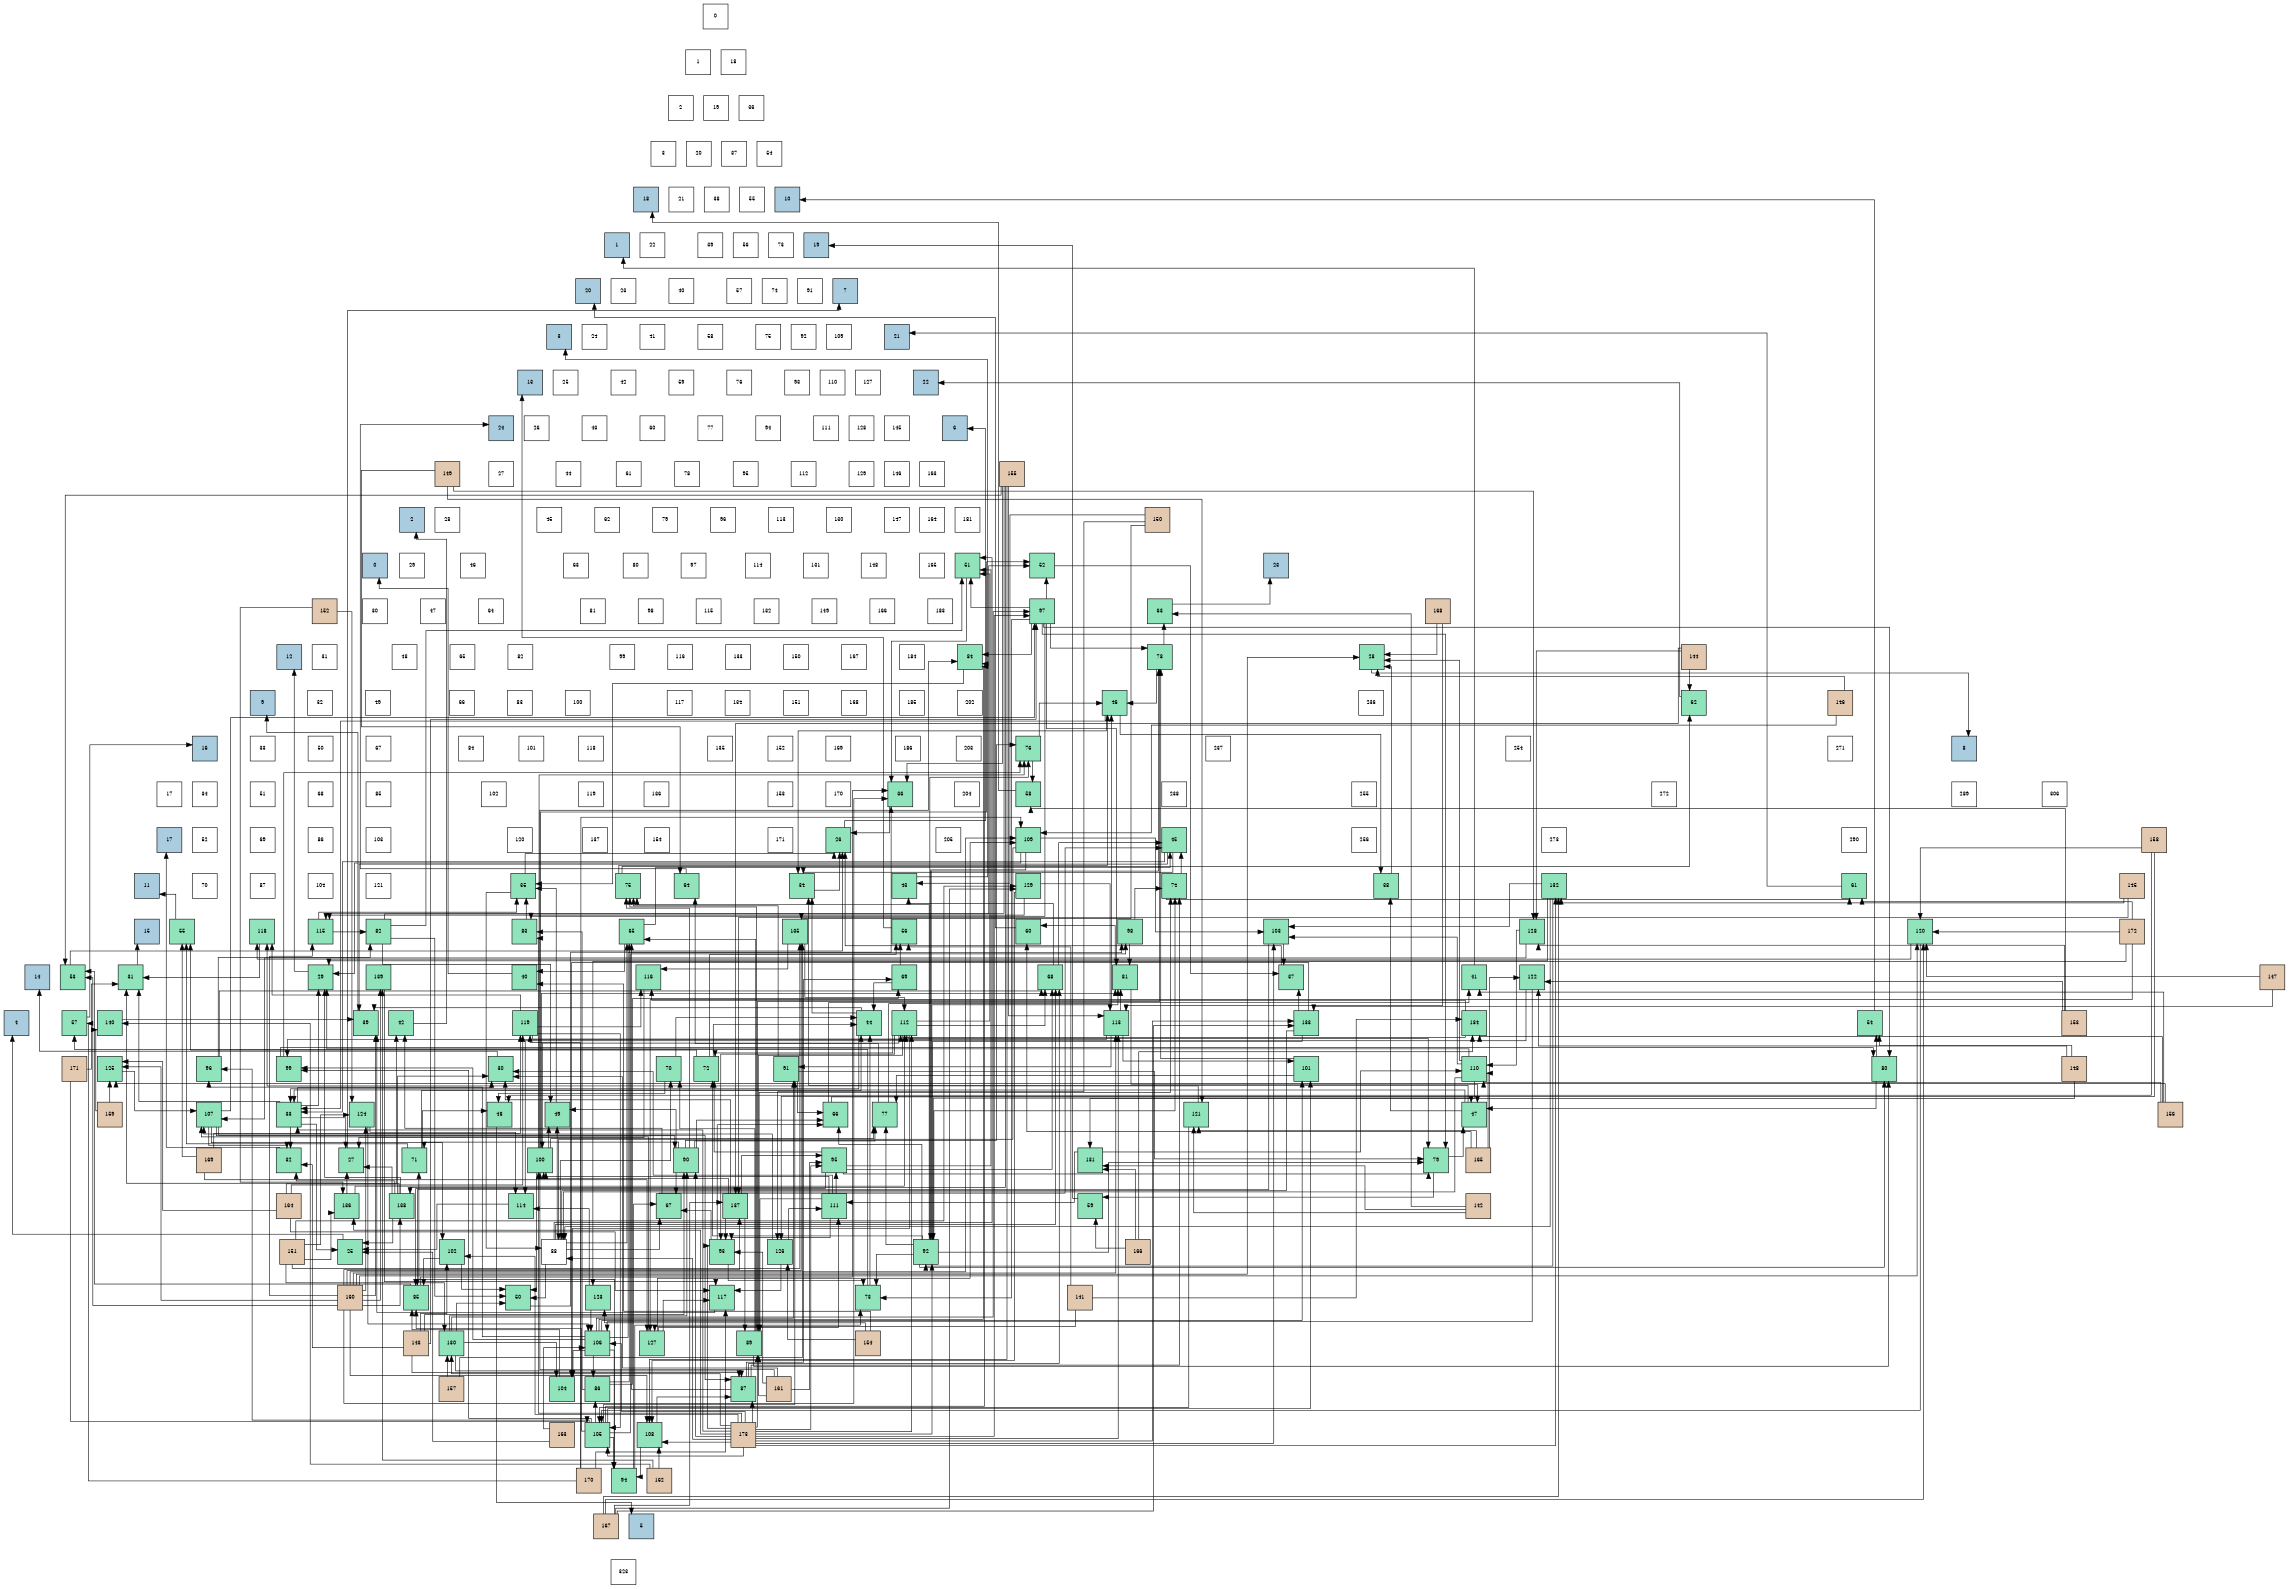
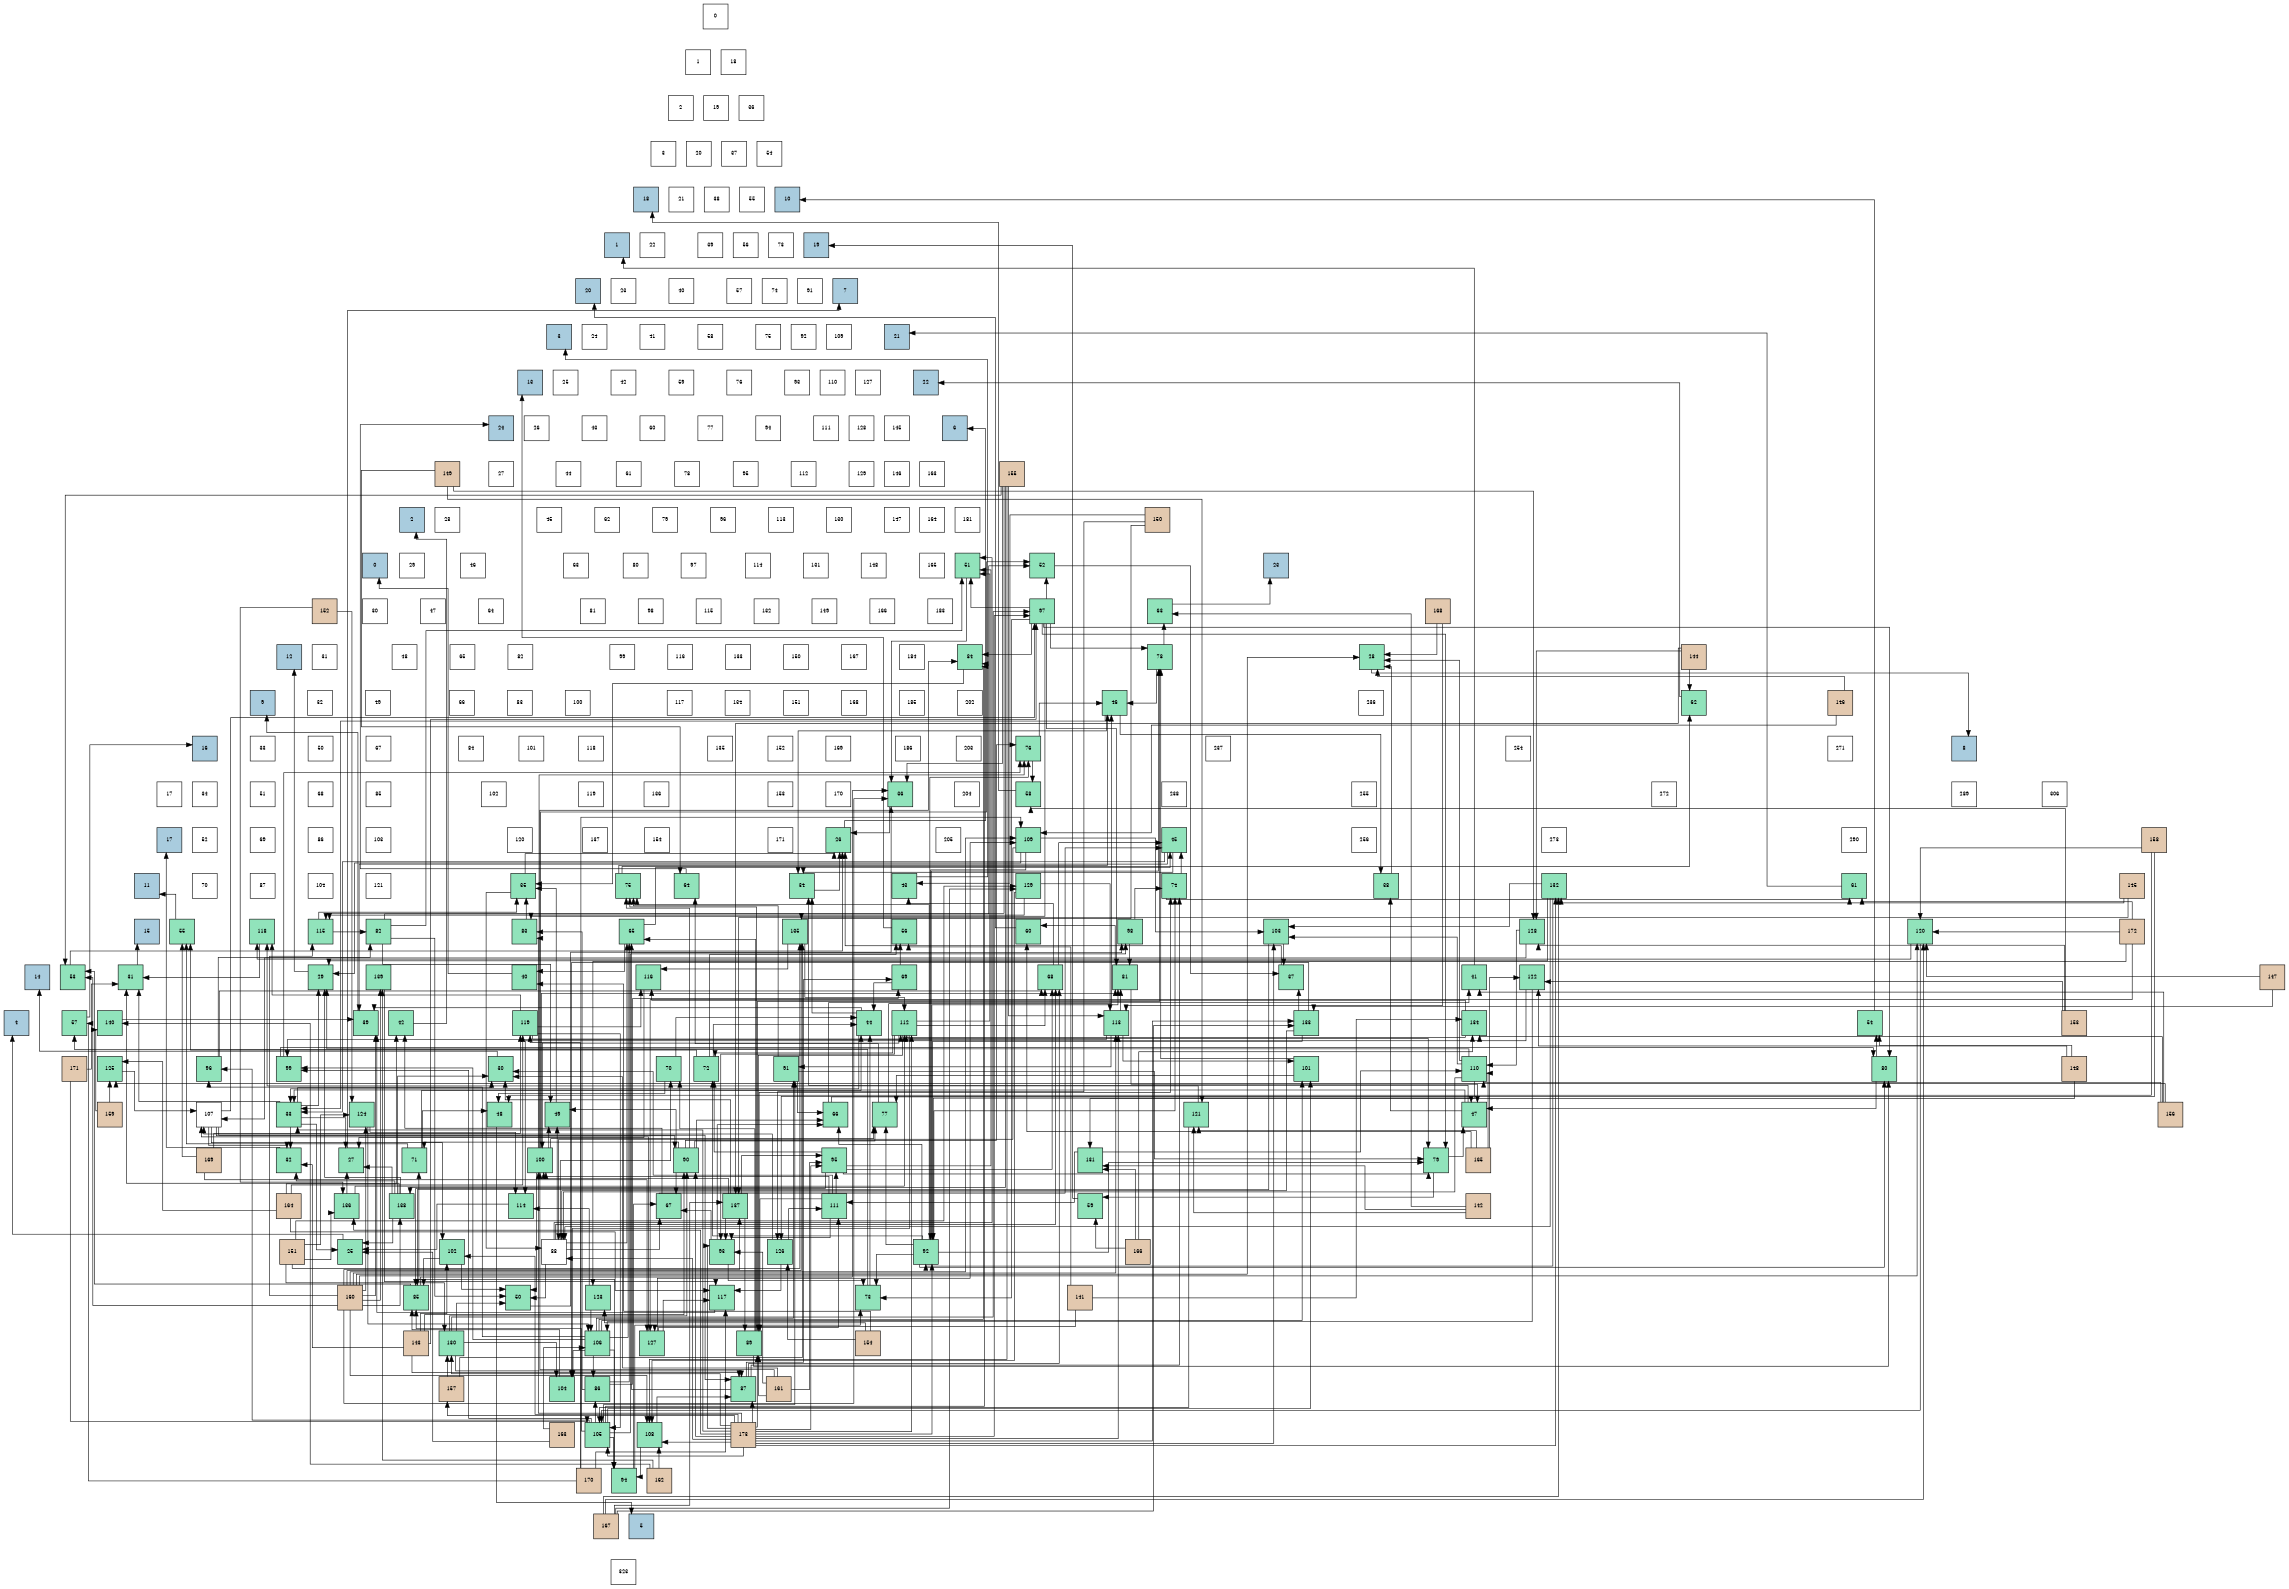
(209, 1115) -> (209, 1115)
(161, 1255) -> none
(652, 1411) -> (590, 1415)
